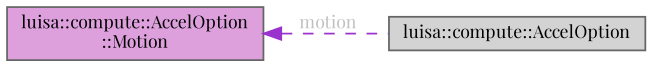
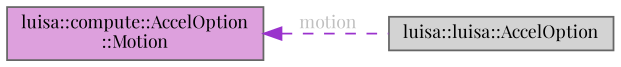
(517, 34) -> (501, 34)
